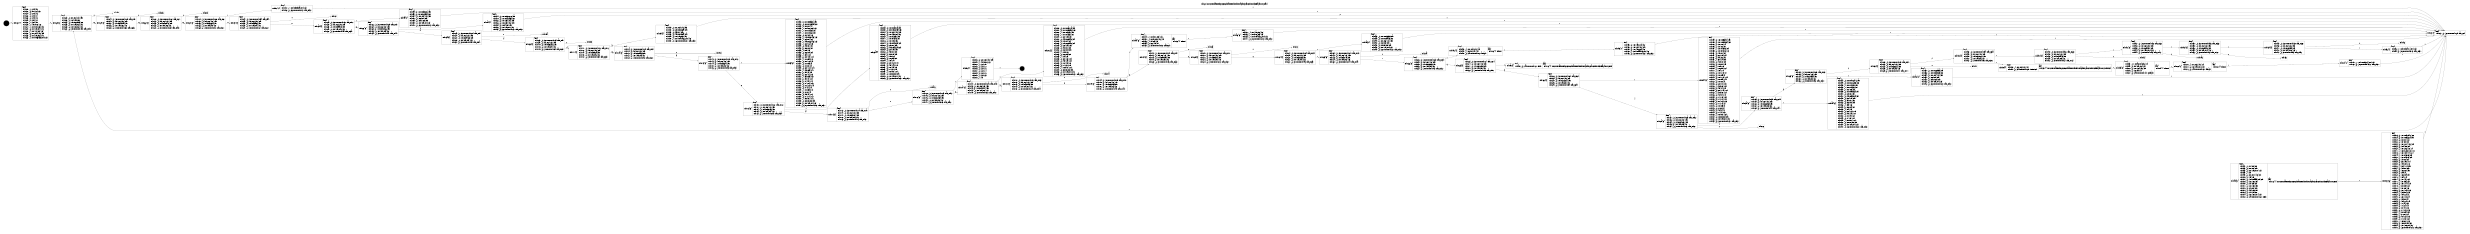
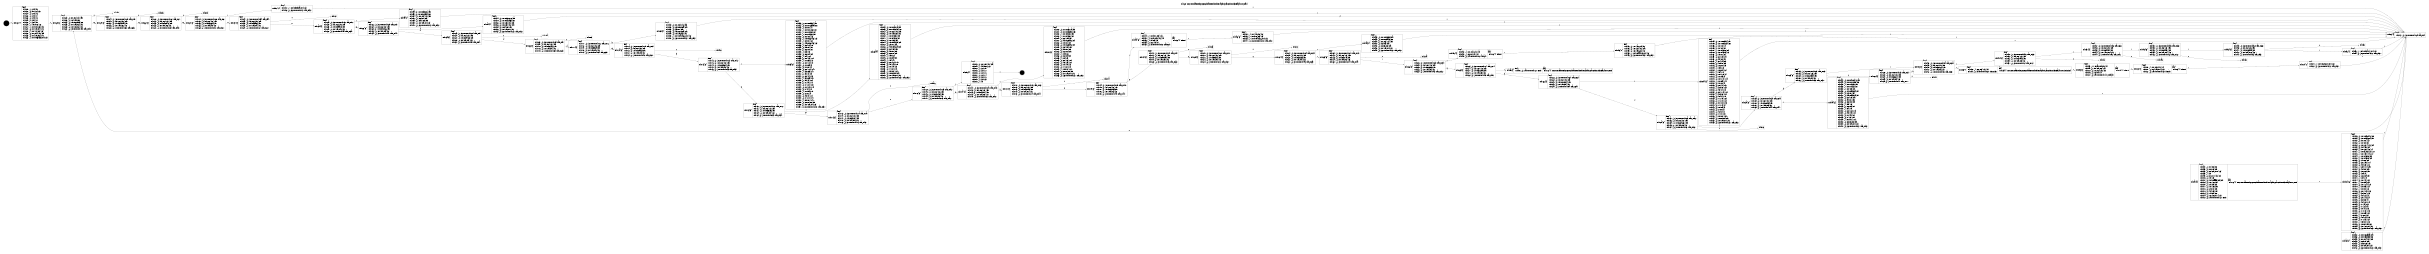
(1869, 77) -> (1870, 69)
